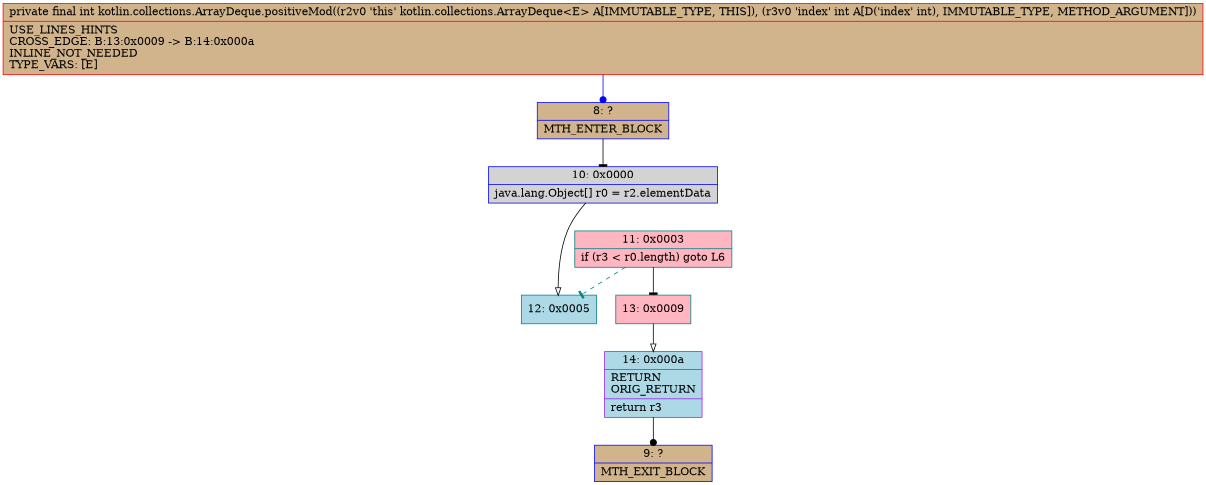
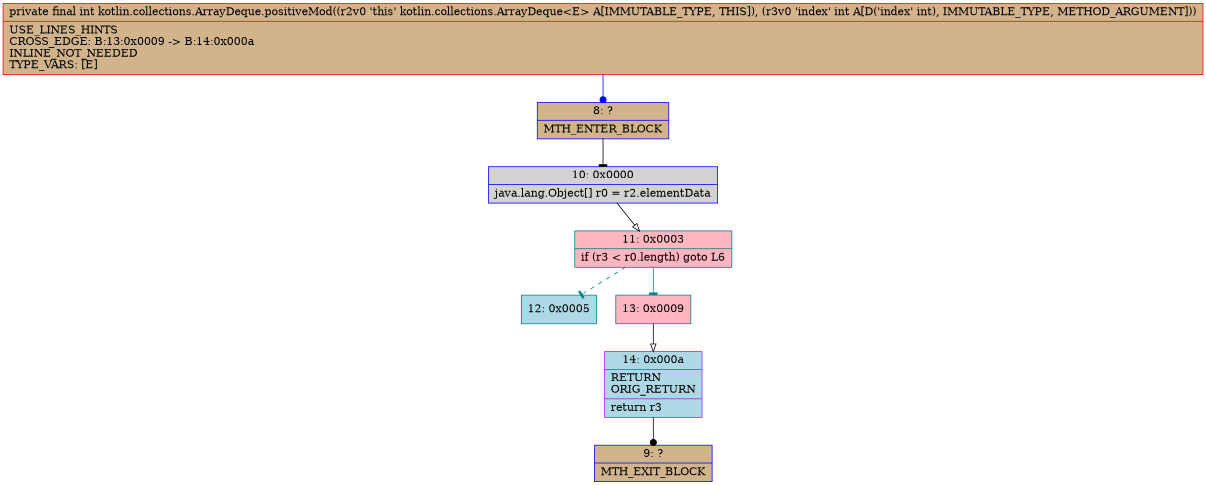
(564, 242) -> (626, 214)
(653, 279) -> (653, 279)
